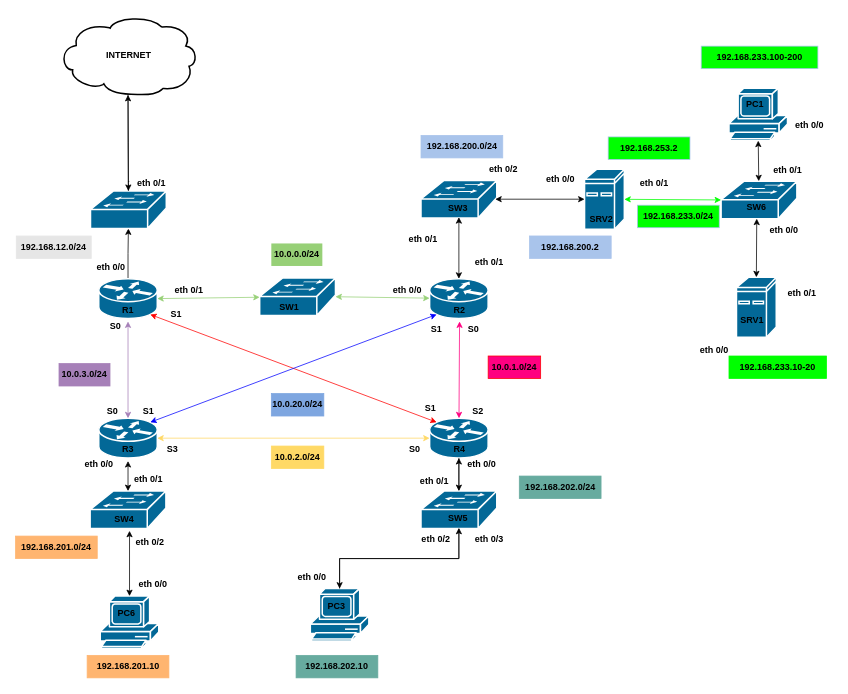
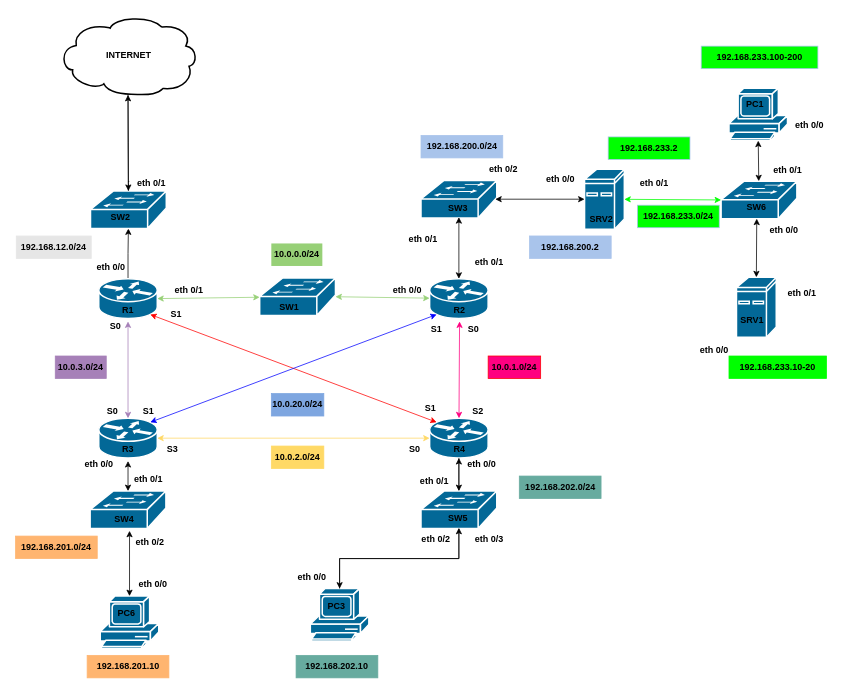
(649, 148) -> (649, 148)
none -> (120, 217)
(84, 375) -> (81, 367)
